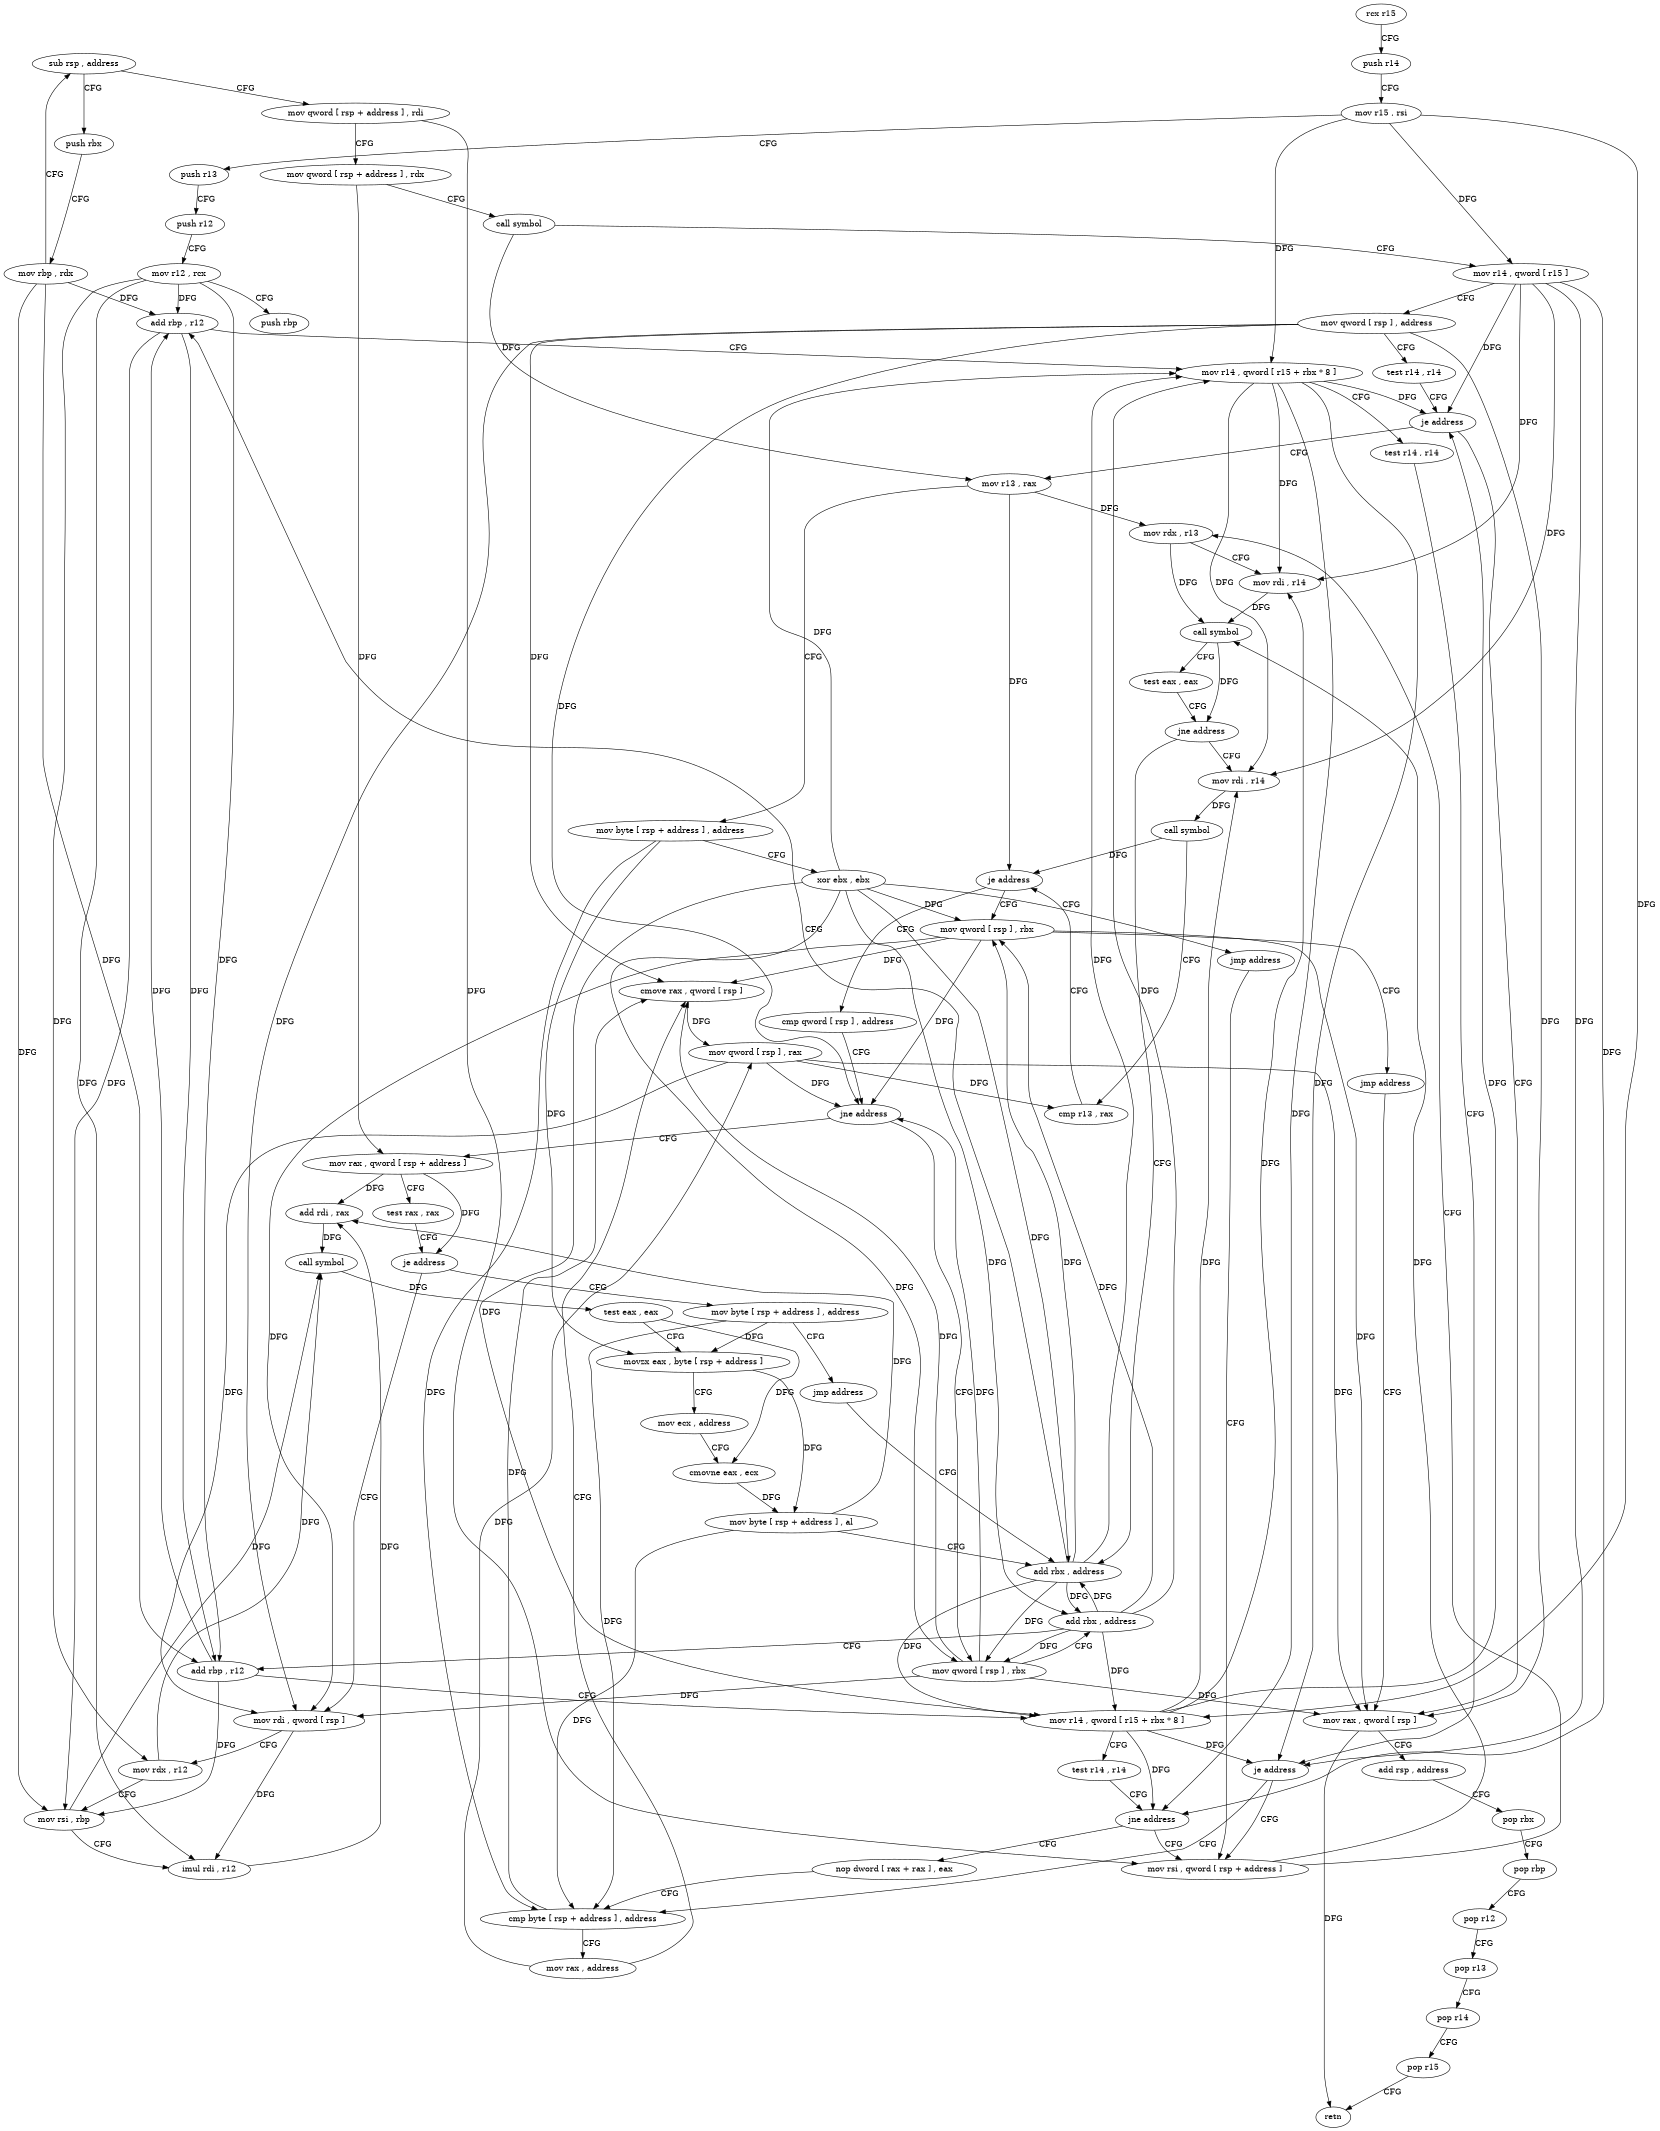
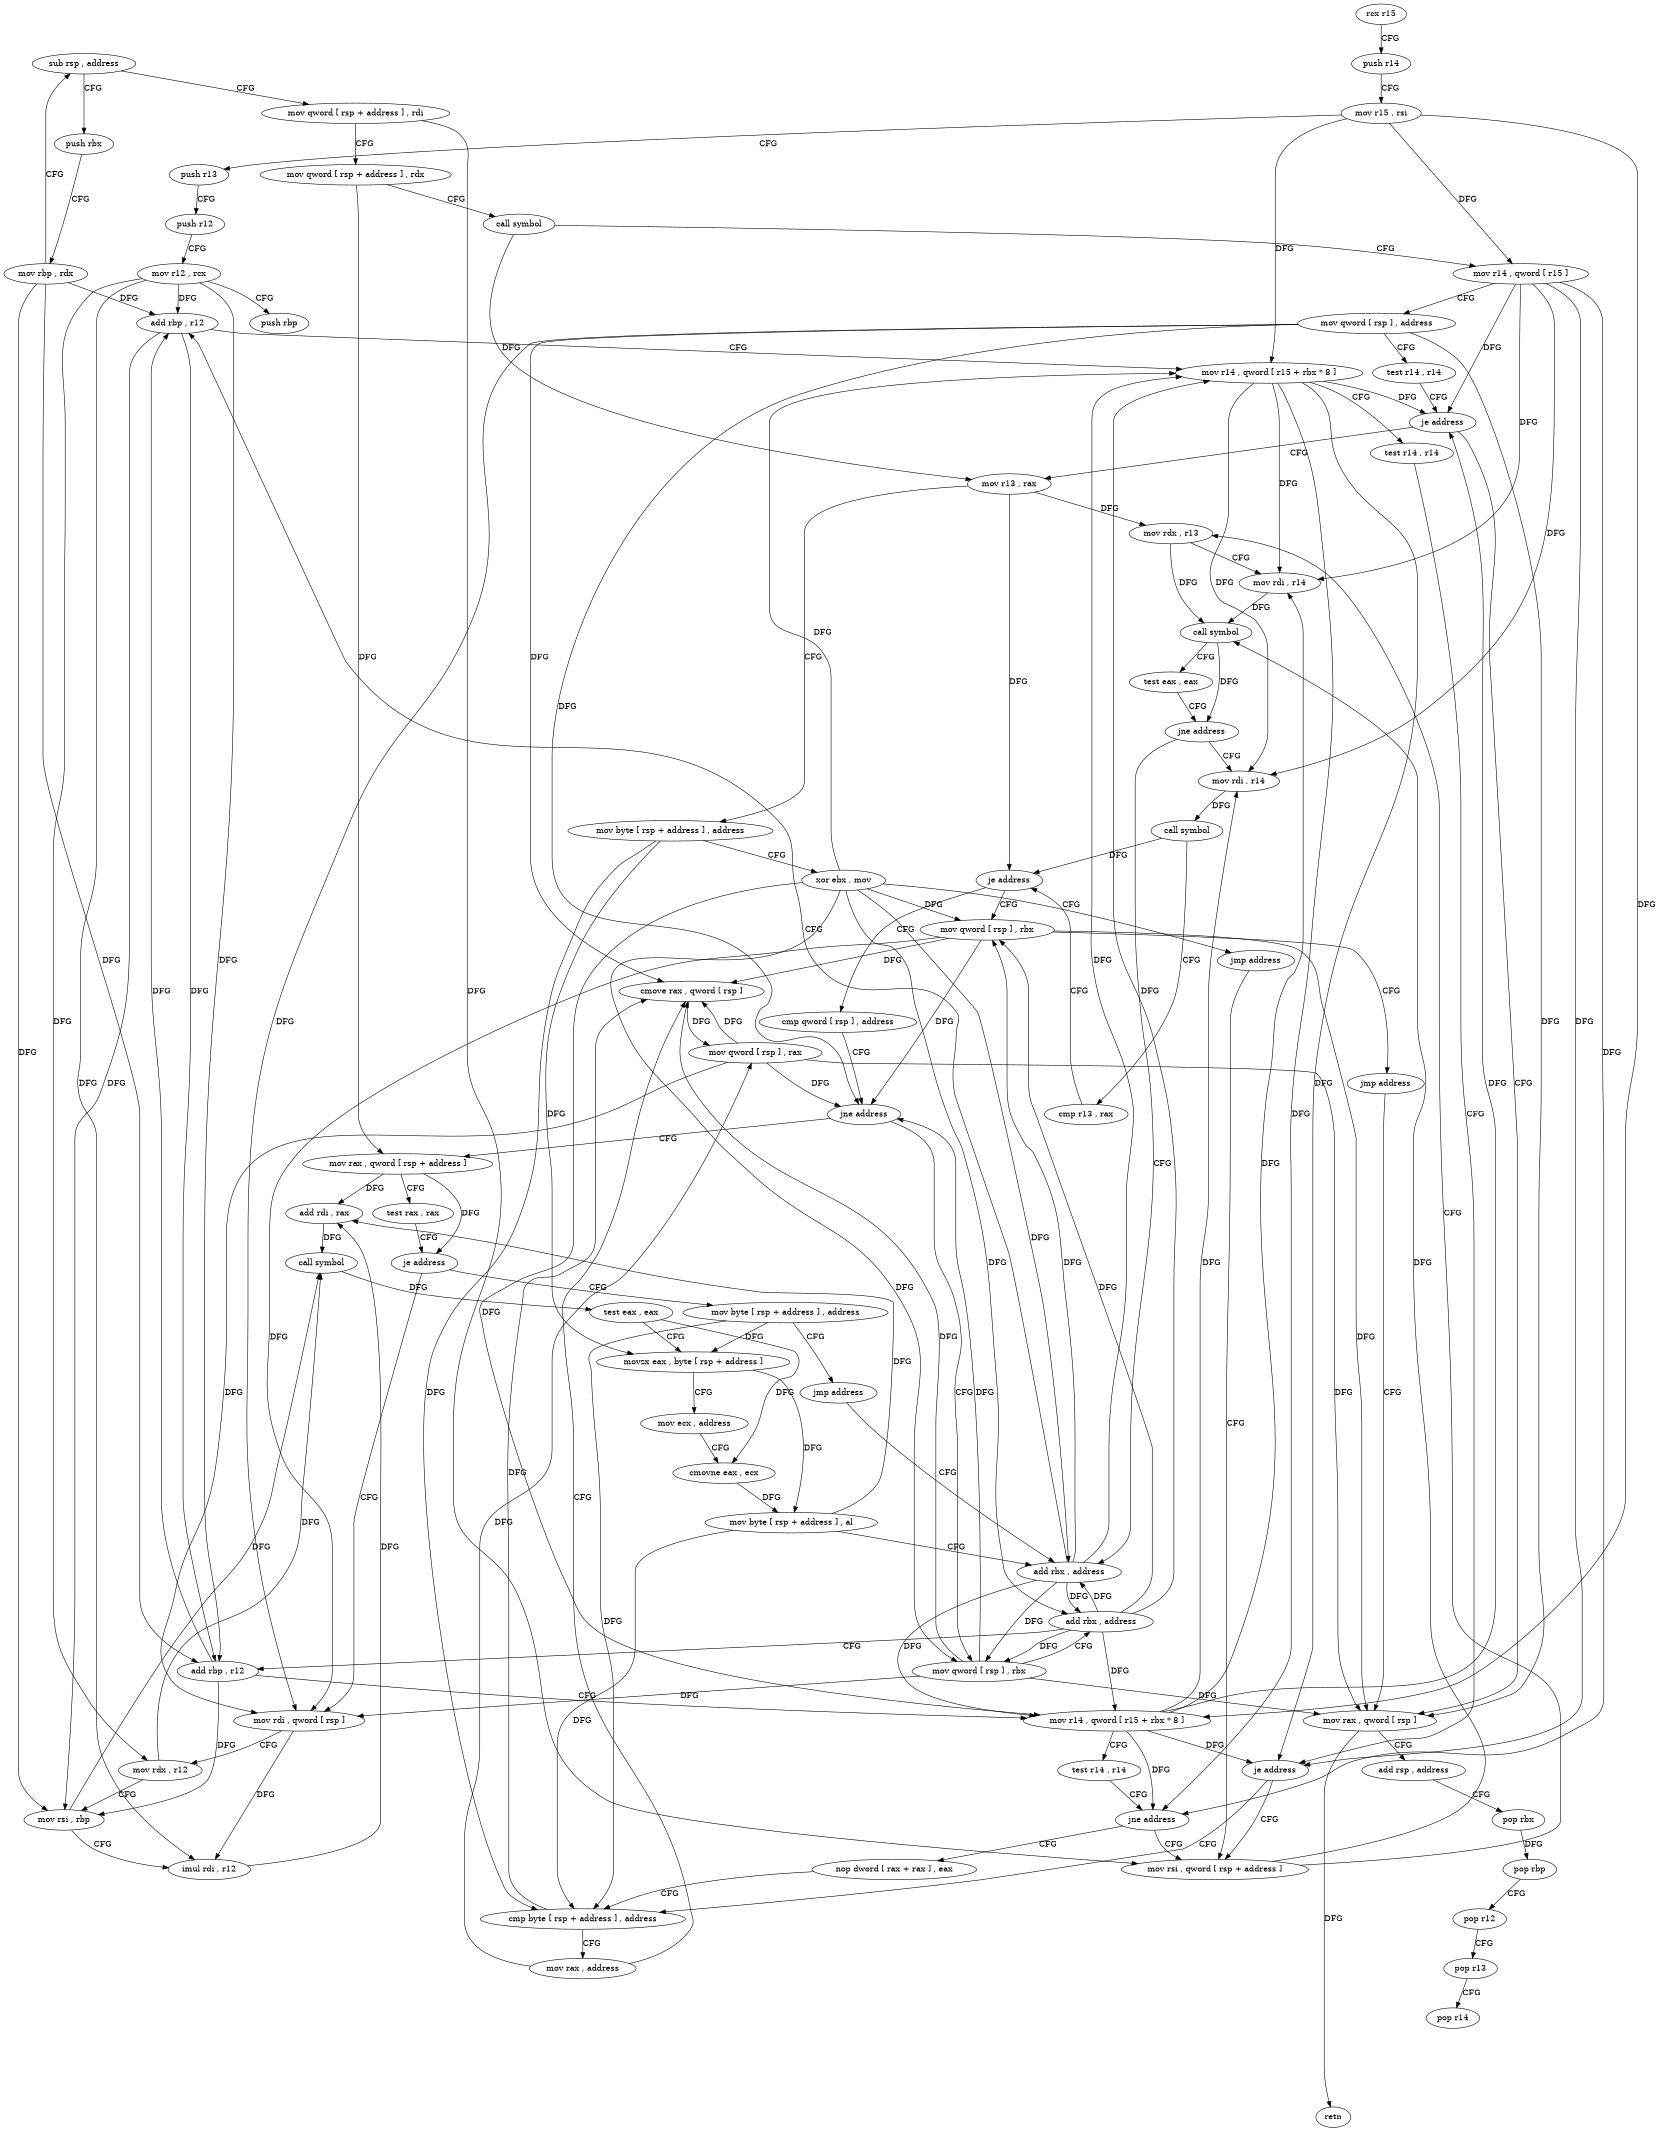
(844, 880) -> (844, 880)
(922, 1084) -> (719, 1027)
(1534, 1845) -> (1534, 1845)
(1423, 2068) -> none
